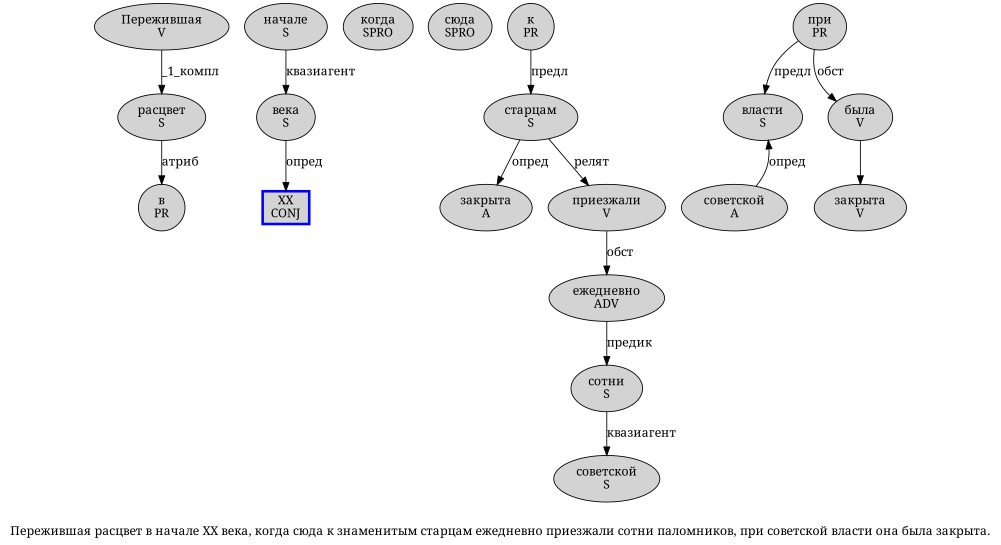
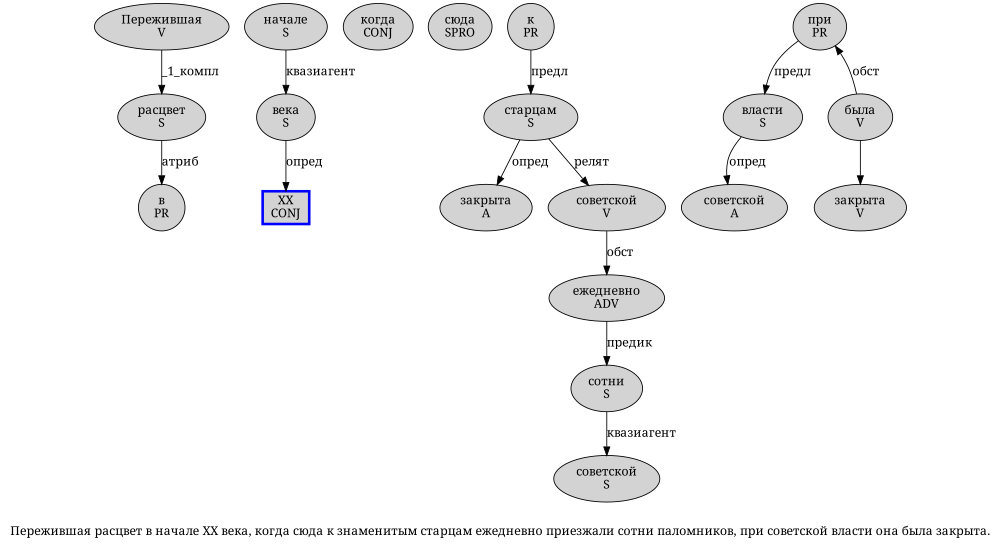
(378, 27) -> (378, 27)
(816, 75) -> (850, 73)
(766, 169) -> (730, 155)
(607, 208) -> (607, 208)
